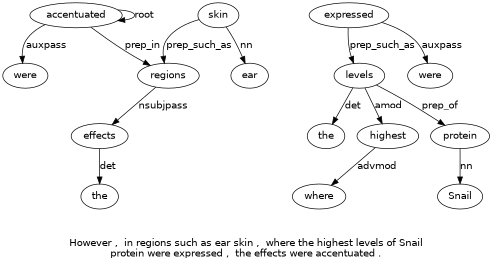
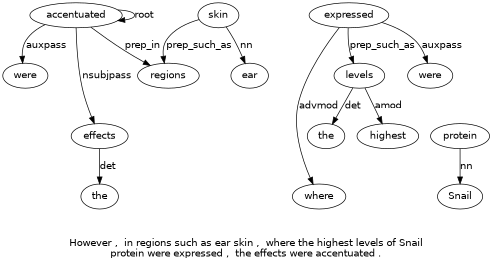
(408, 102) -> none
(137, 104) -> (80, 73)
(356, 164) -> (300, 98)
